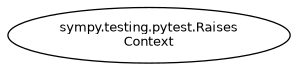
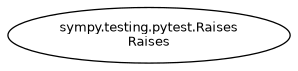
(149, 35) -> (149, 35)
